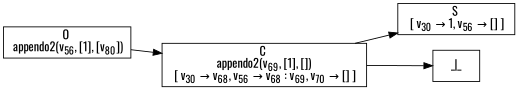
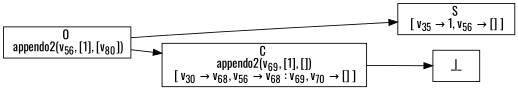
(426, 24) -> (426, 24)
(372, 39) -> (260, 30)
